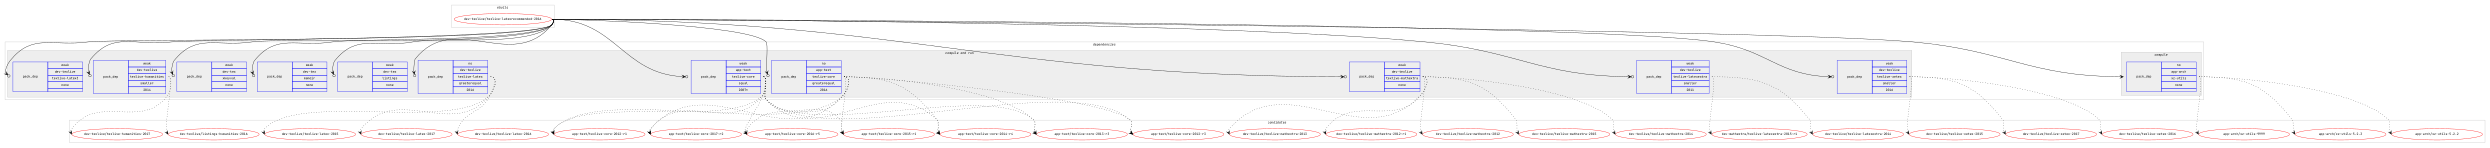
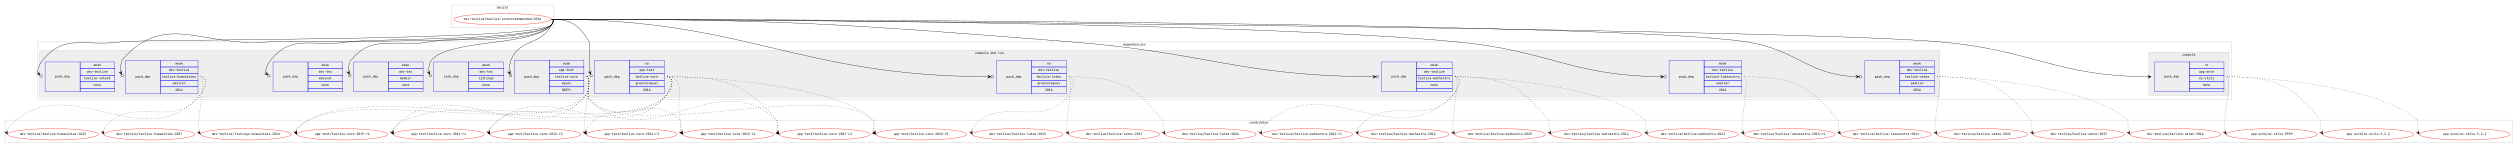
none -> (53, 134)
(1760, 134) -> (1790, 134)
